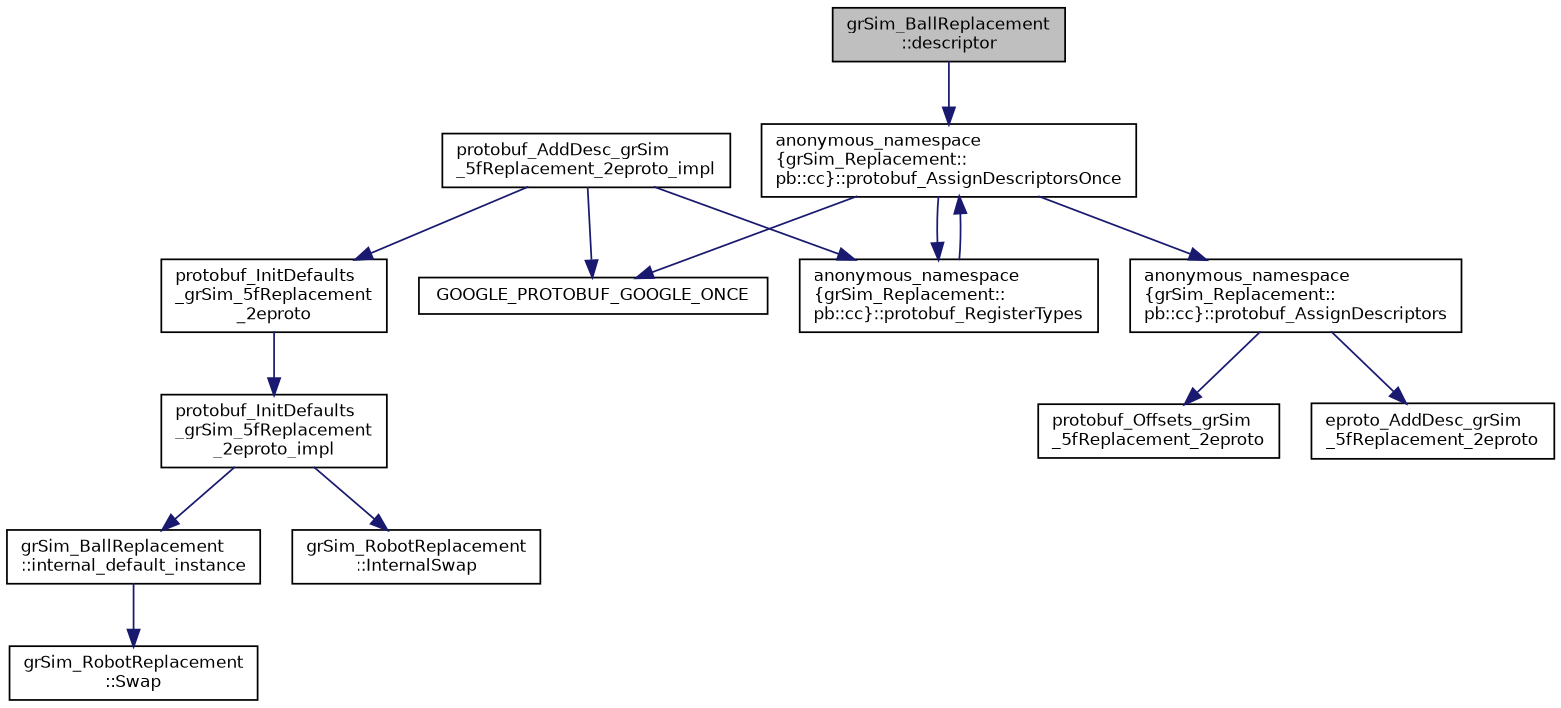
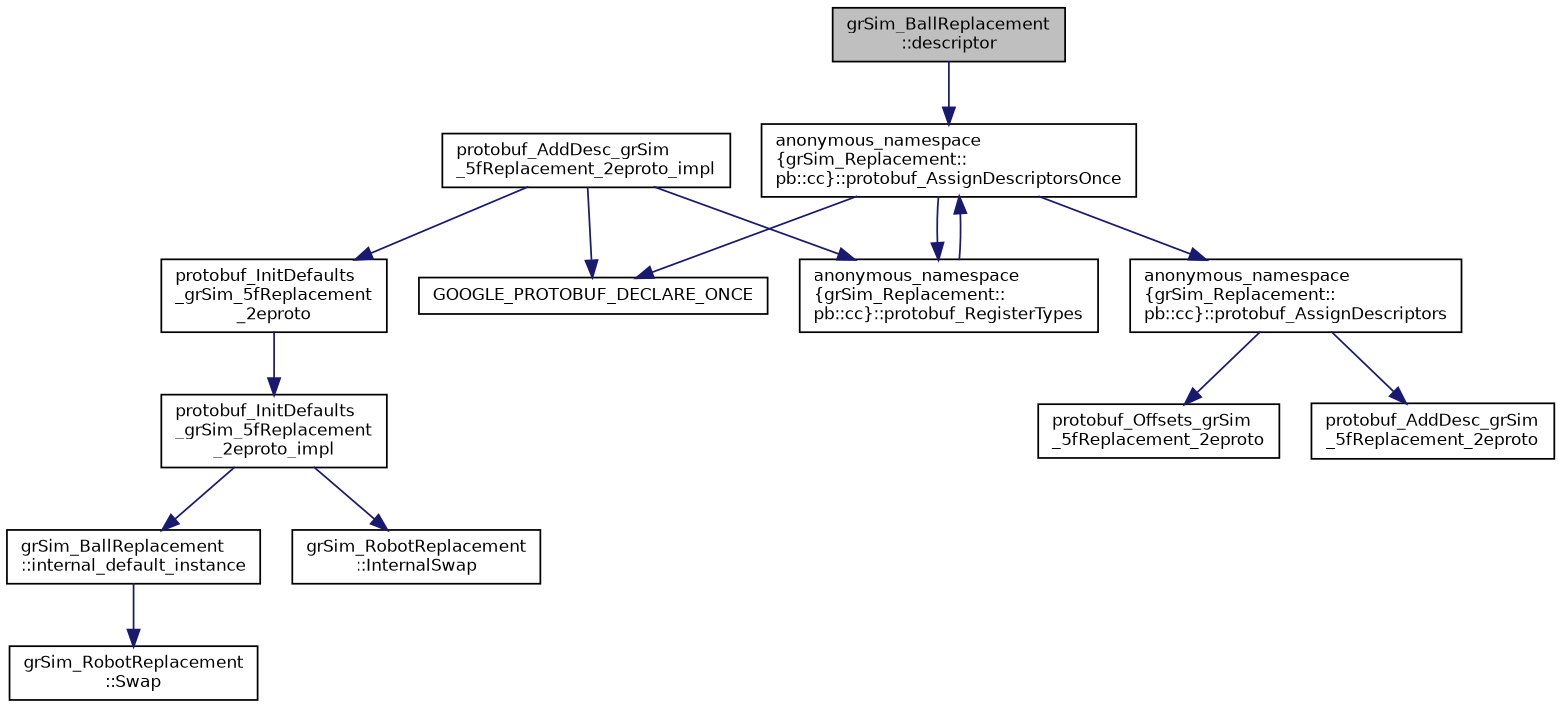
(593, 296) -> (593, 296)
(1433, 431) -> (1433, 431)
